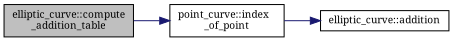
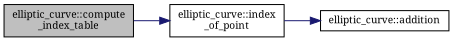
(69, 21) -> (69, 21)
(227, 21) -> (227, 21)
